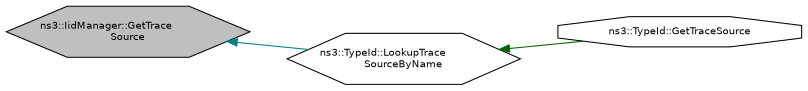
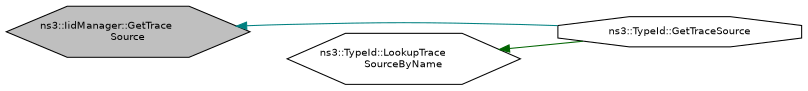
(273, 46) -> (402, 23)
